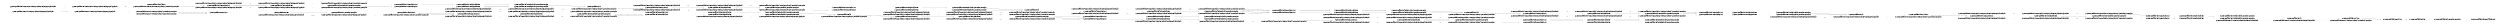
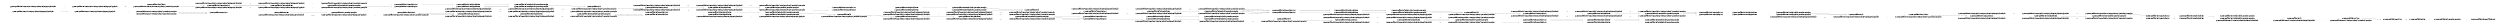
none -> (1284, 19)
